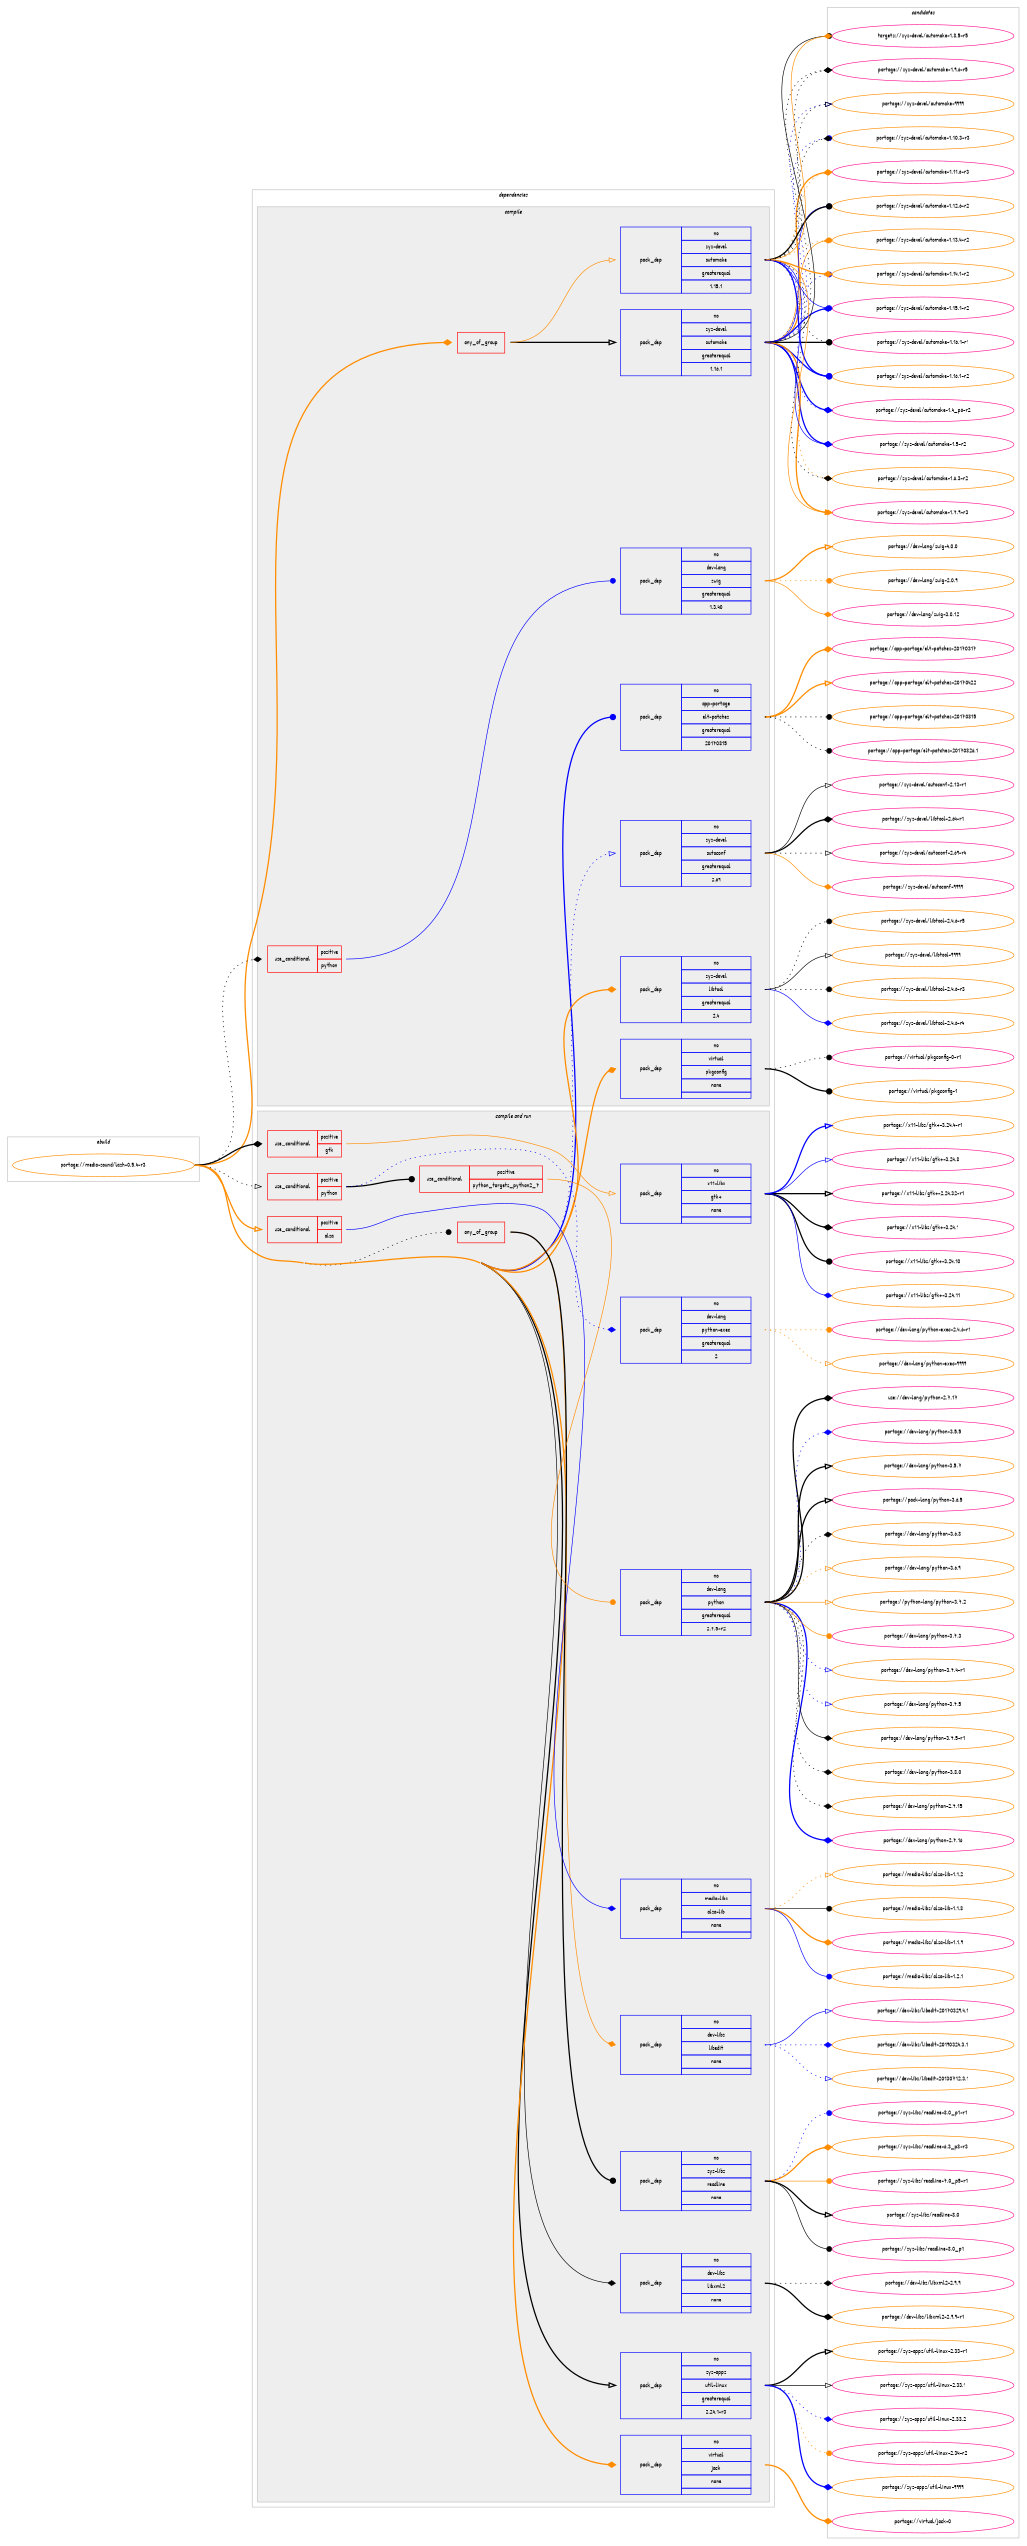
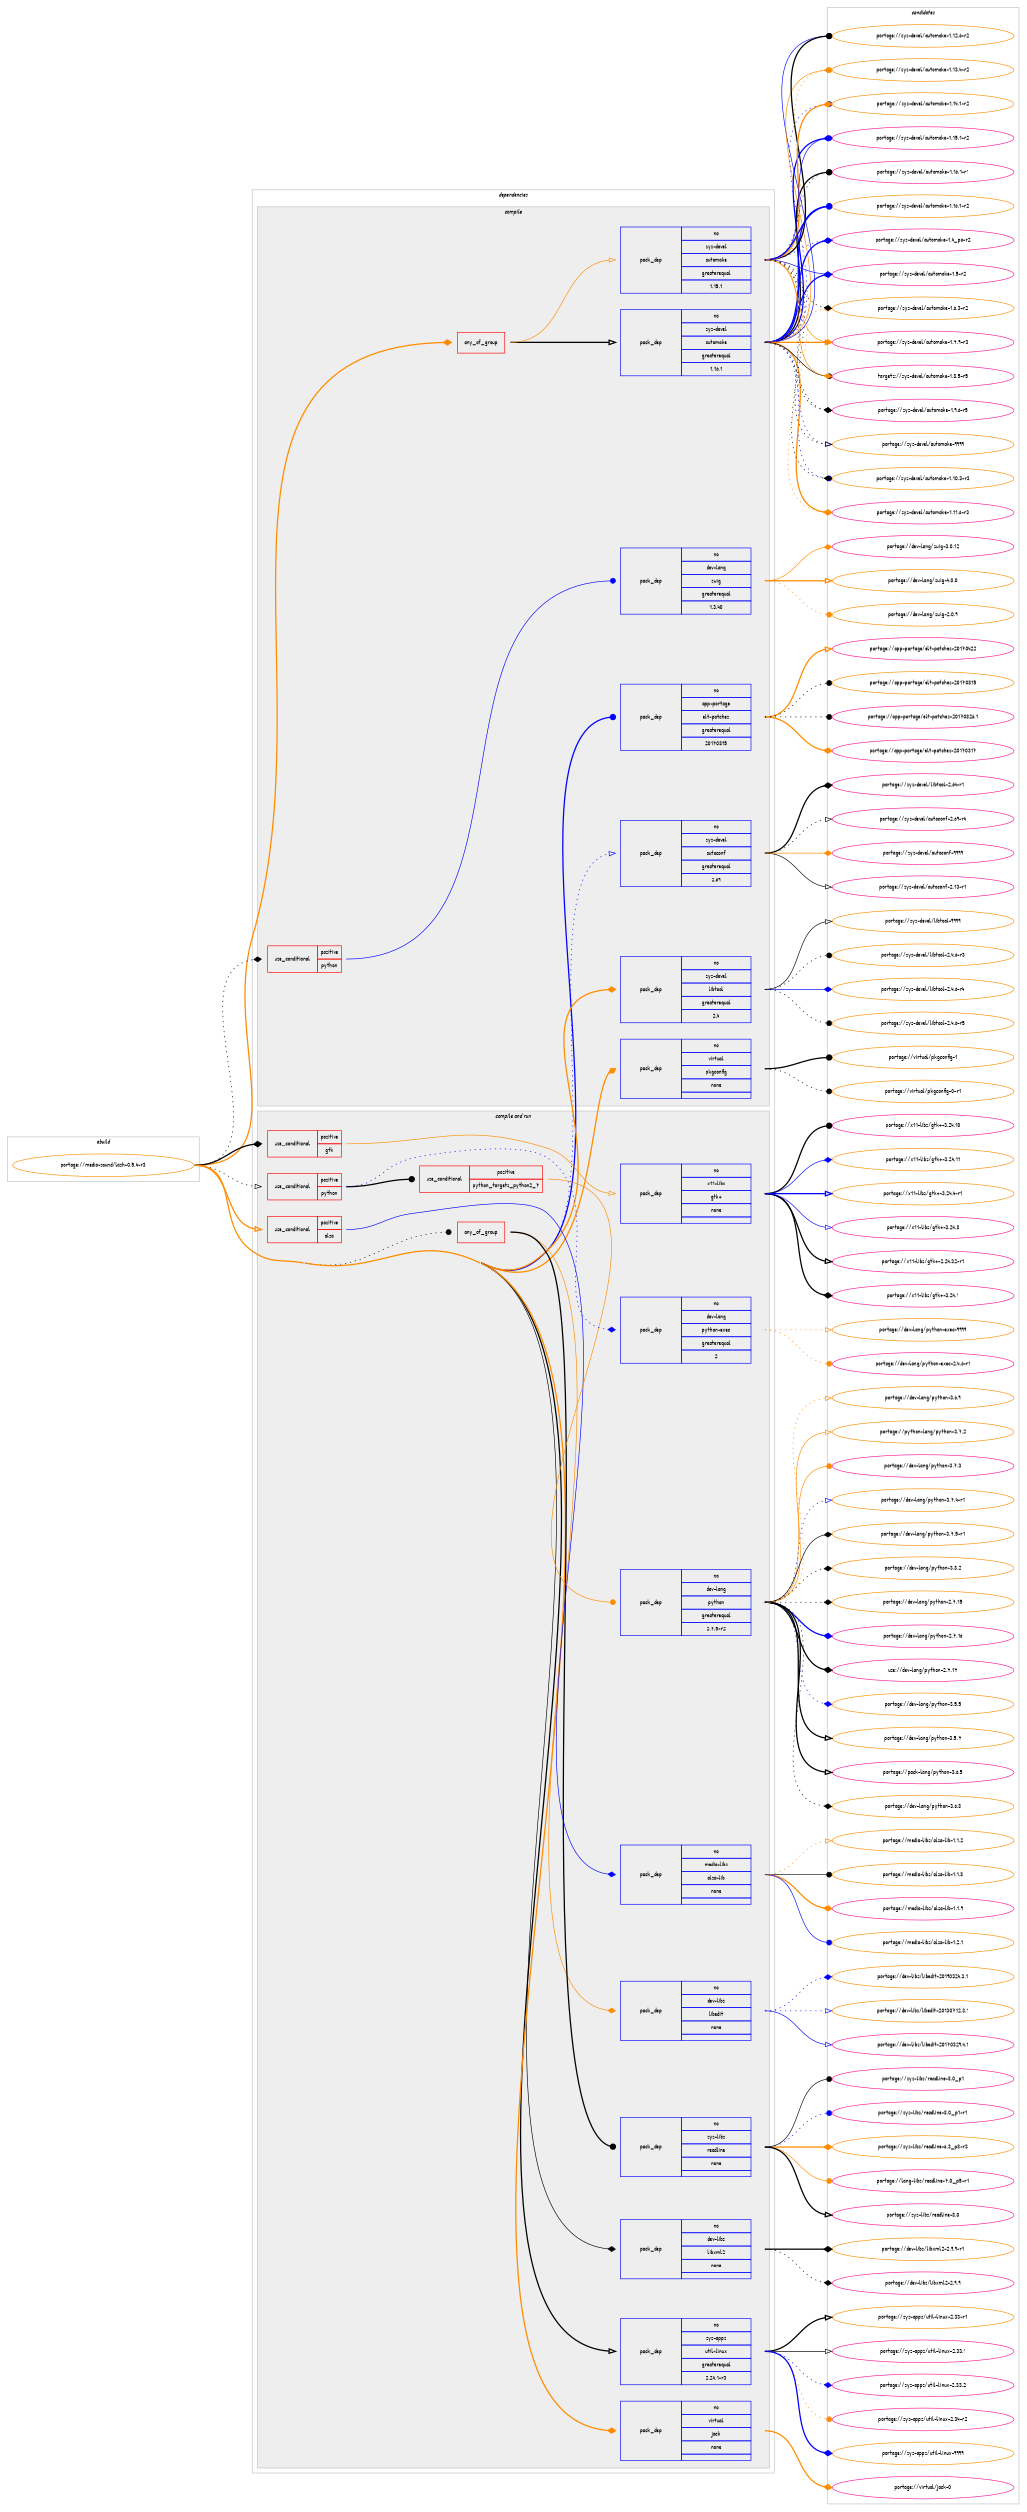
(923, 1057) -> (923, 1091)
(923, 1432) -> (923, 1704)
(923, 1704) -> none
(923, 1772) -> (923, 1568)
(923, 2181) -> (923, 2181)
